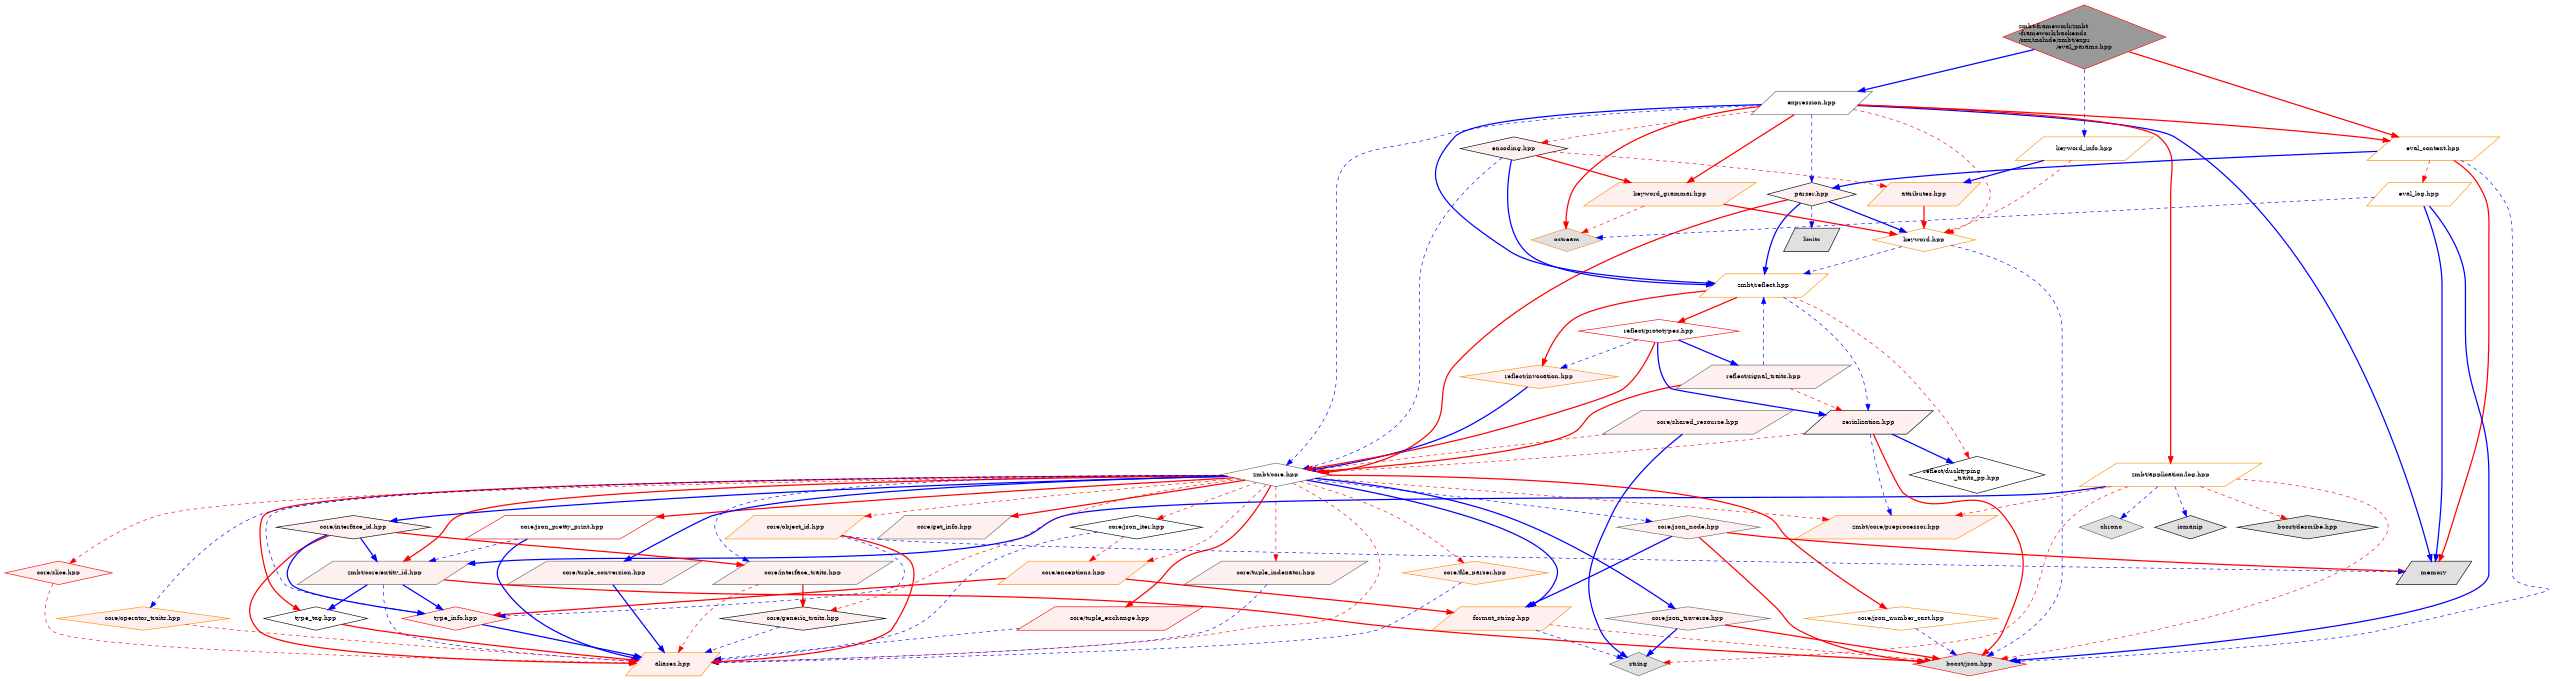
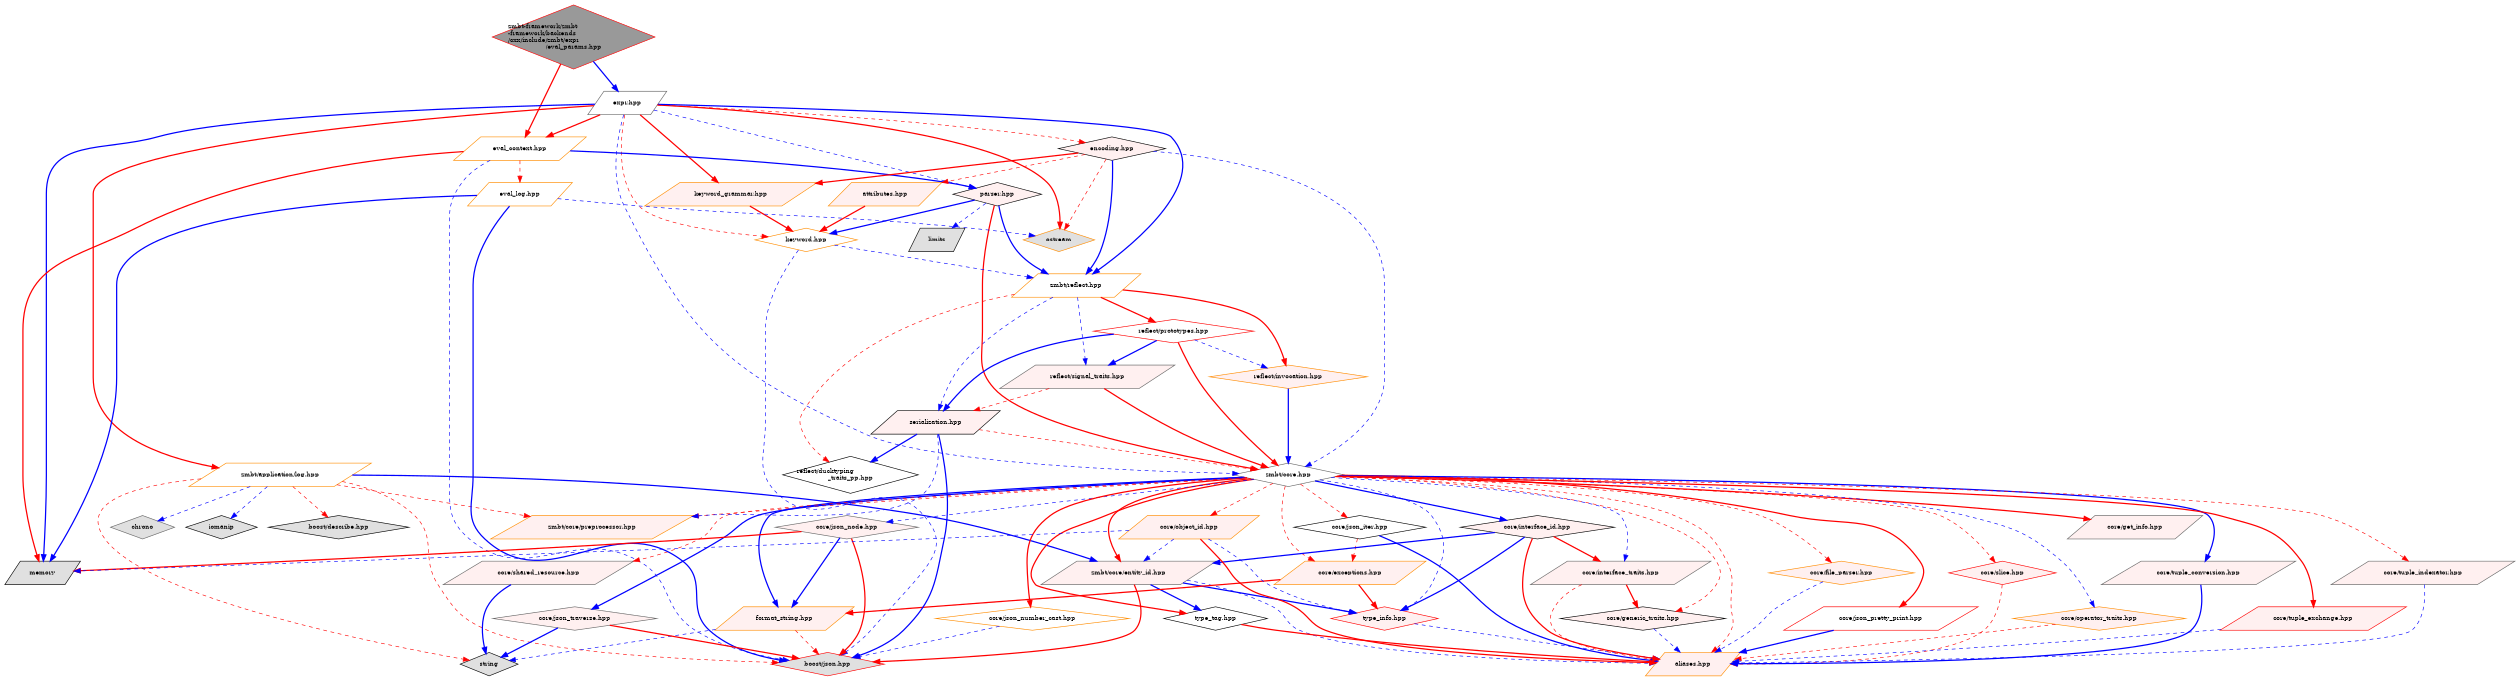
(1812, 103) -> (627, 103)
(2084, 149) -> none
(1616, 218) -> (1087, 192)
(1764, 334) -> (1081, 328)
(1461, 452) -> (936, 496)
(1988, 504) -> (939, 563)
(477, 549) -> (1161, 548)
(920, 623) -> (1505, 620)
(558, 640) -> (1534, 641)
(1638, 664) -> (489, 664)
